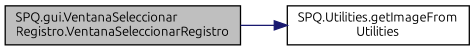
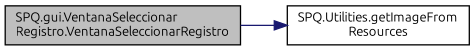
(378, 25) -> (378, 25)
